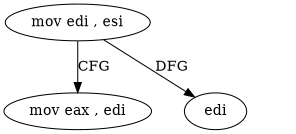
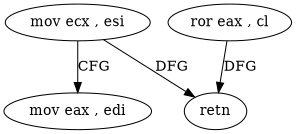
(78, 22) -> (78, 22)
none -> (230, 22)
(216, 111) -> (216, 111)
